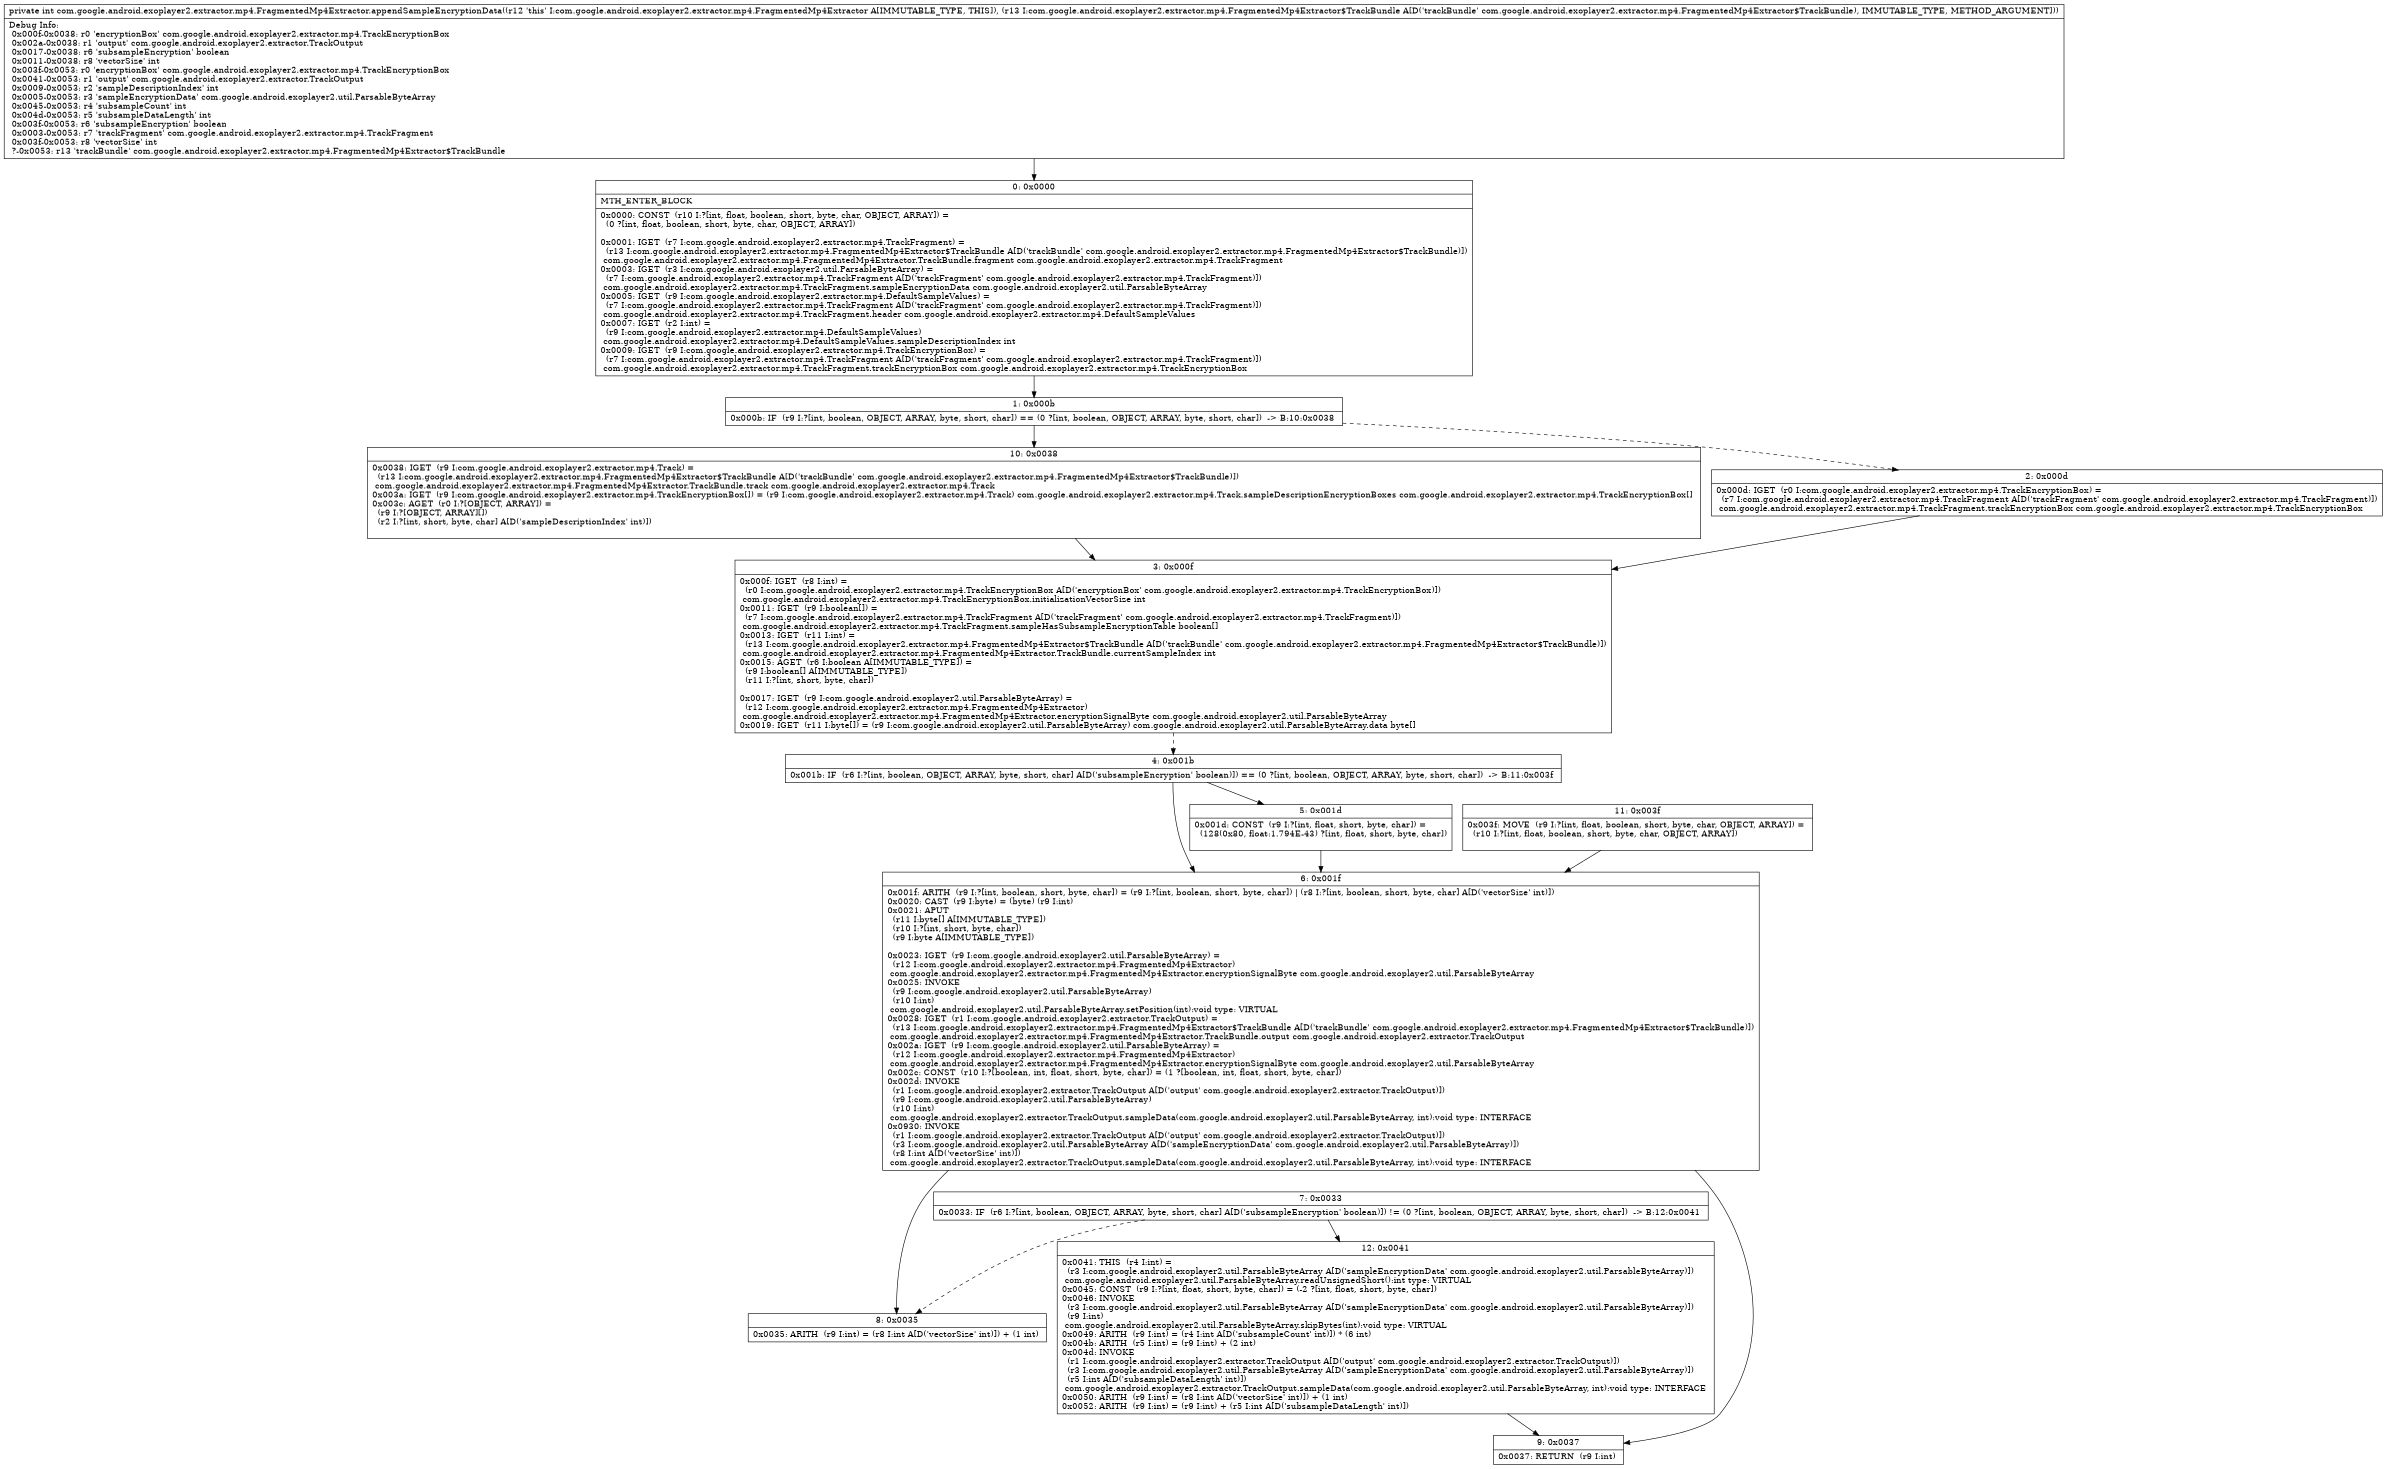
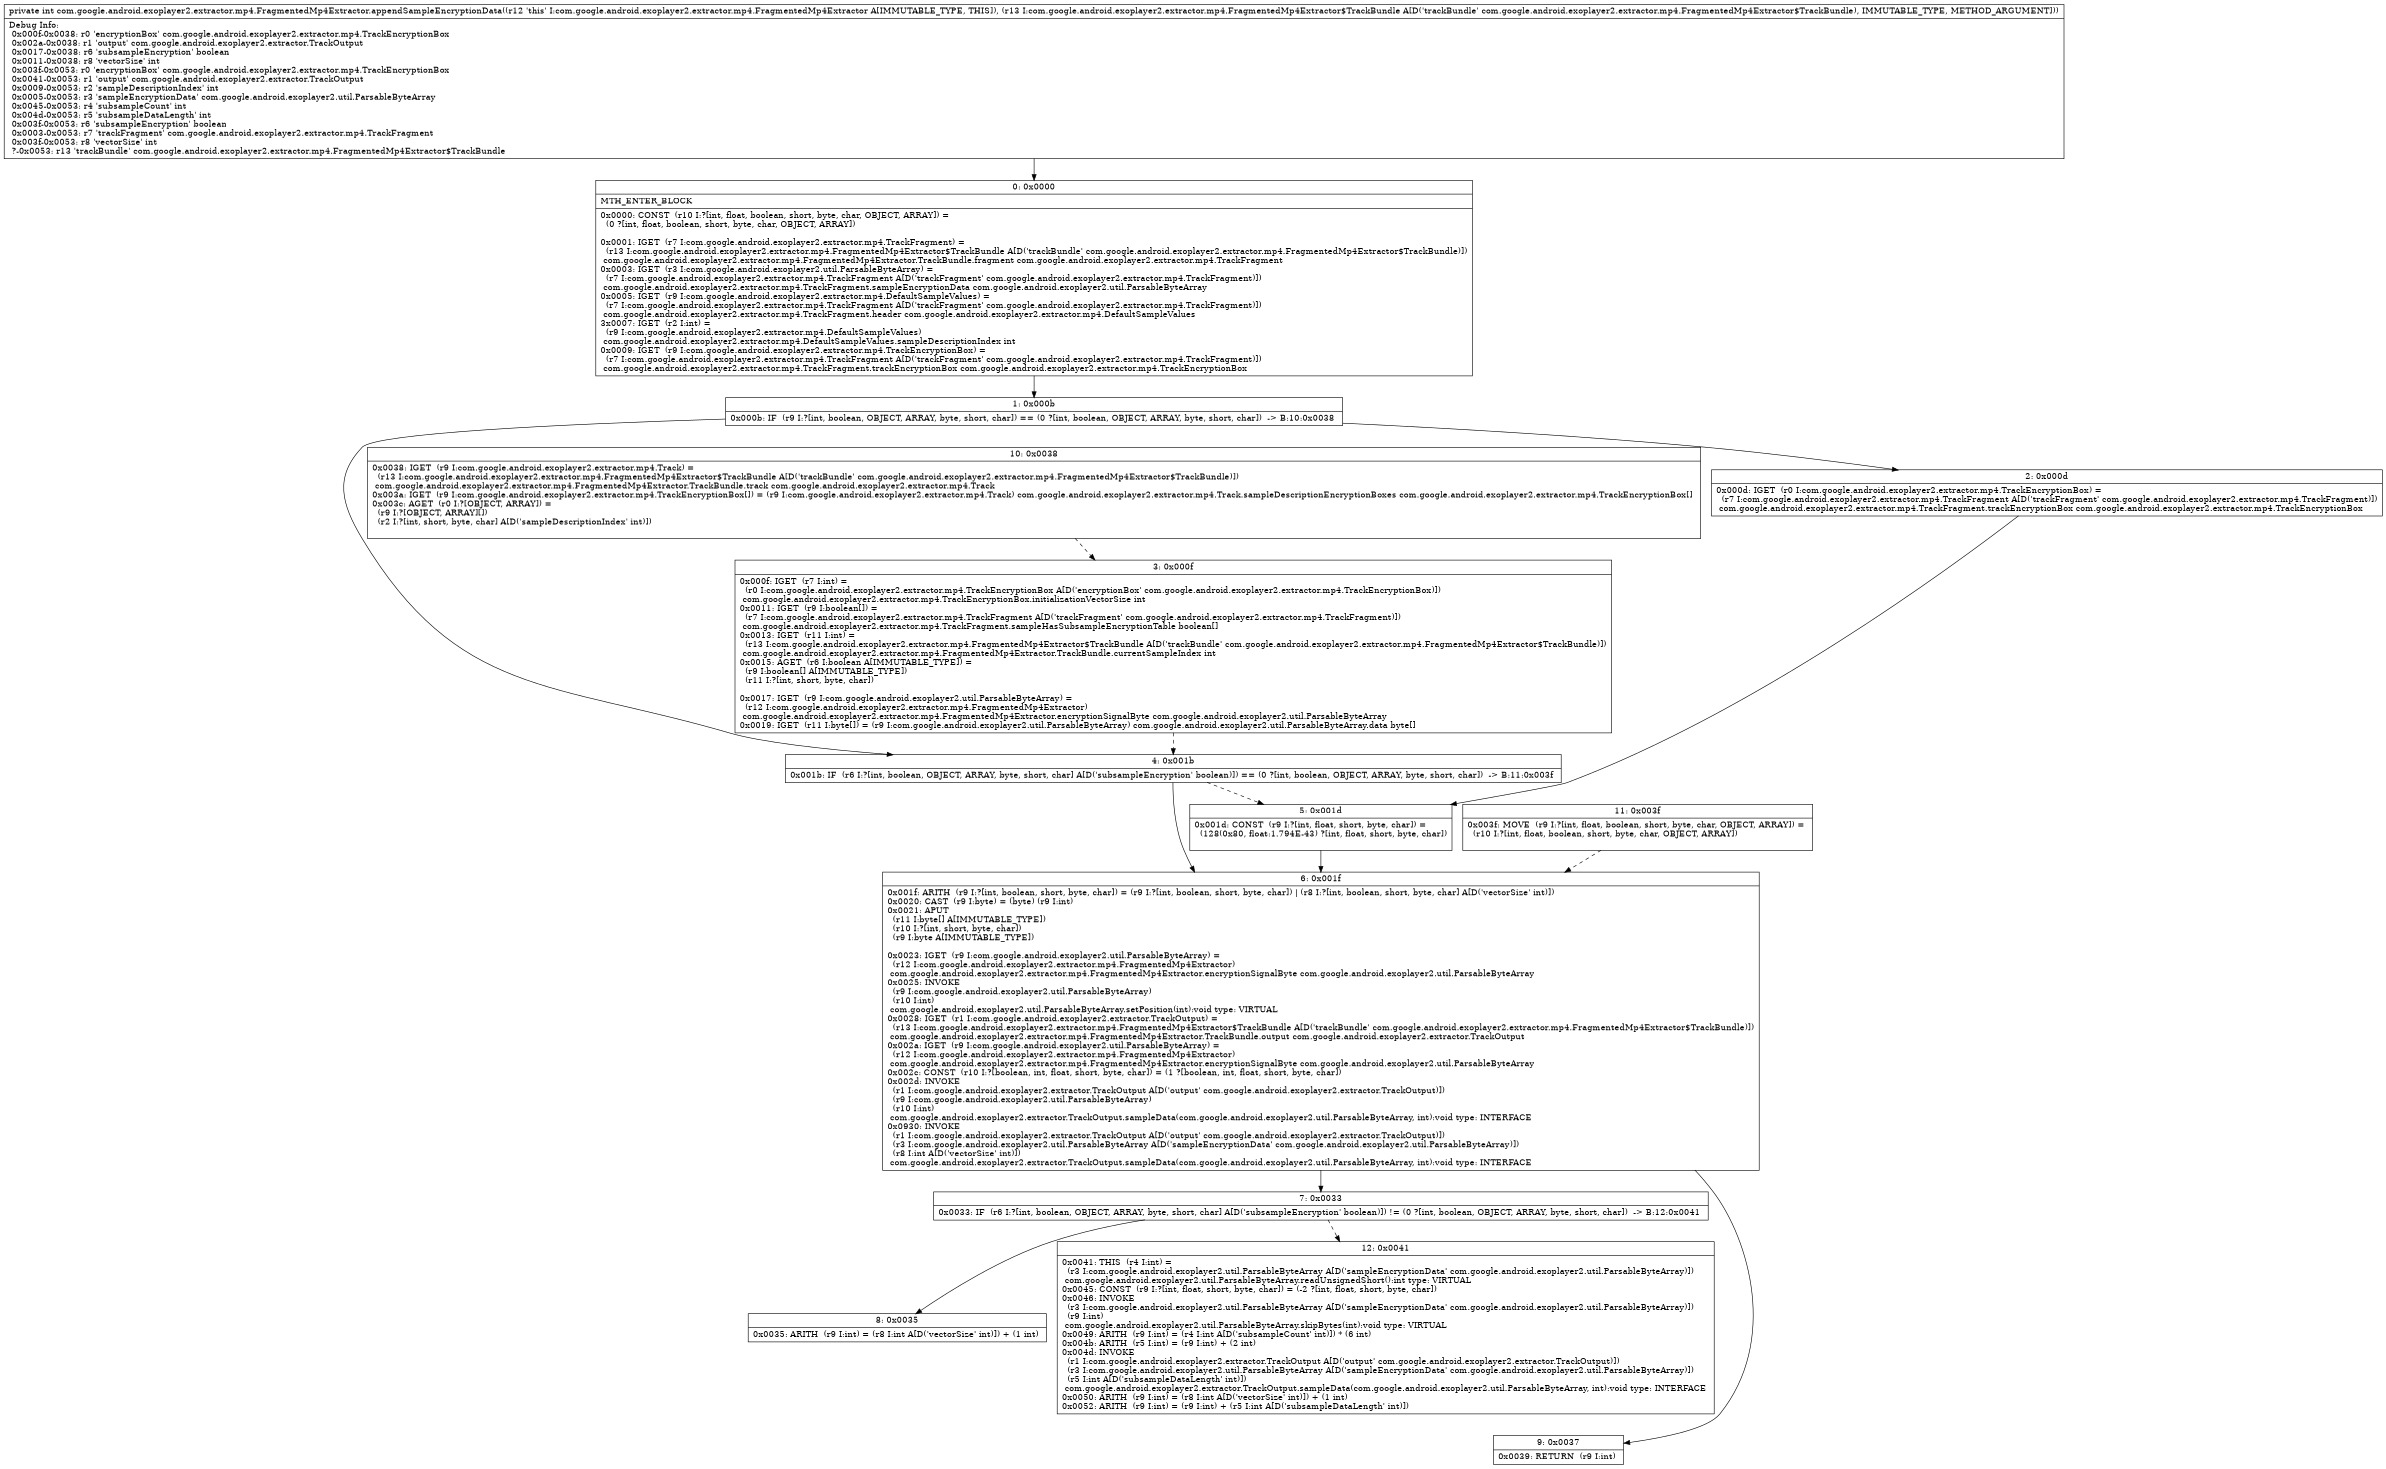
(657, 323) -> (657, 323)
(1034, 433) -> (398, 590)
(1618, 440) -> (1618, 440)
(1769, 542) -> (1753, 693)
(1083, 547) -> (1083, 547)
(795, 581) -> (795, 581)
(1233, 792) -> (1233, 792)
(1585, 860) -> (1585, 860)
(1333, 1228) -> (1333, 1228)
(907, 1233) -> (1321, 1178)
(1027, 1251) -> (1027, 1251)
(1521, 1423) -> none
(1559, 1457) -> (1559, 1457)
